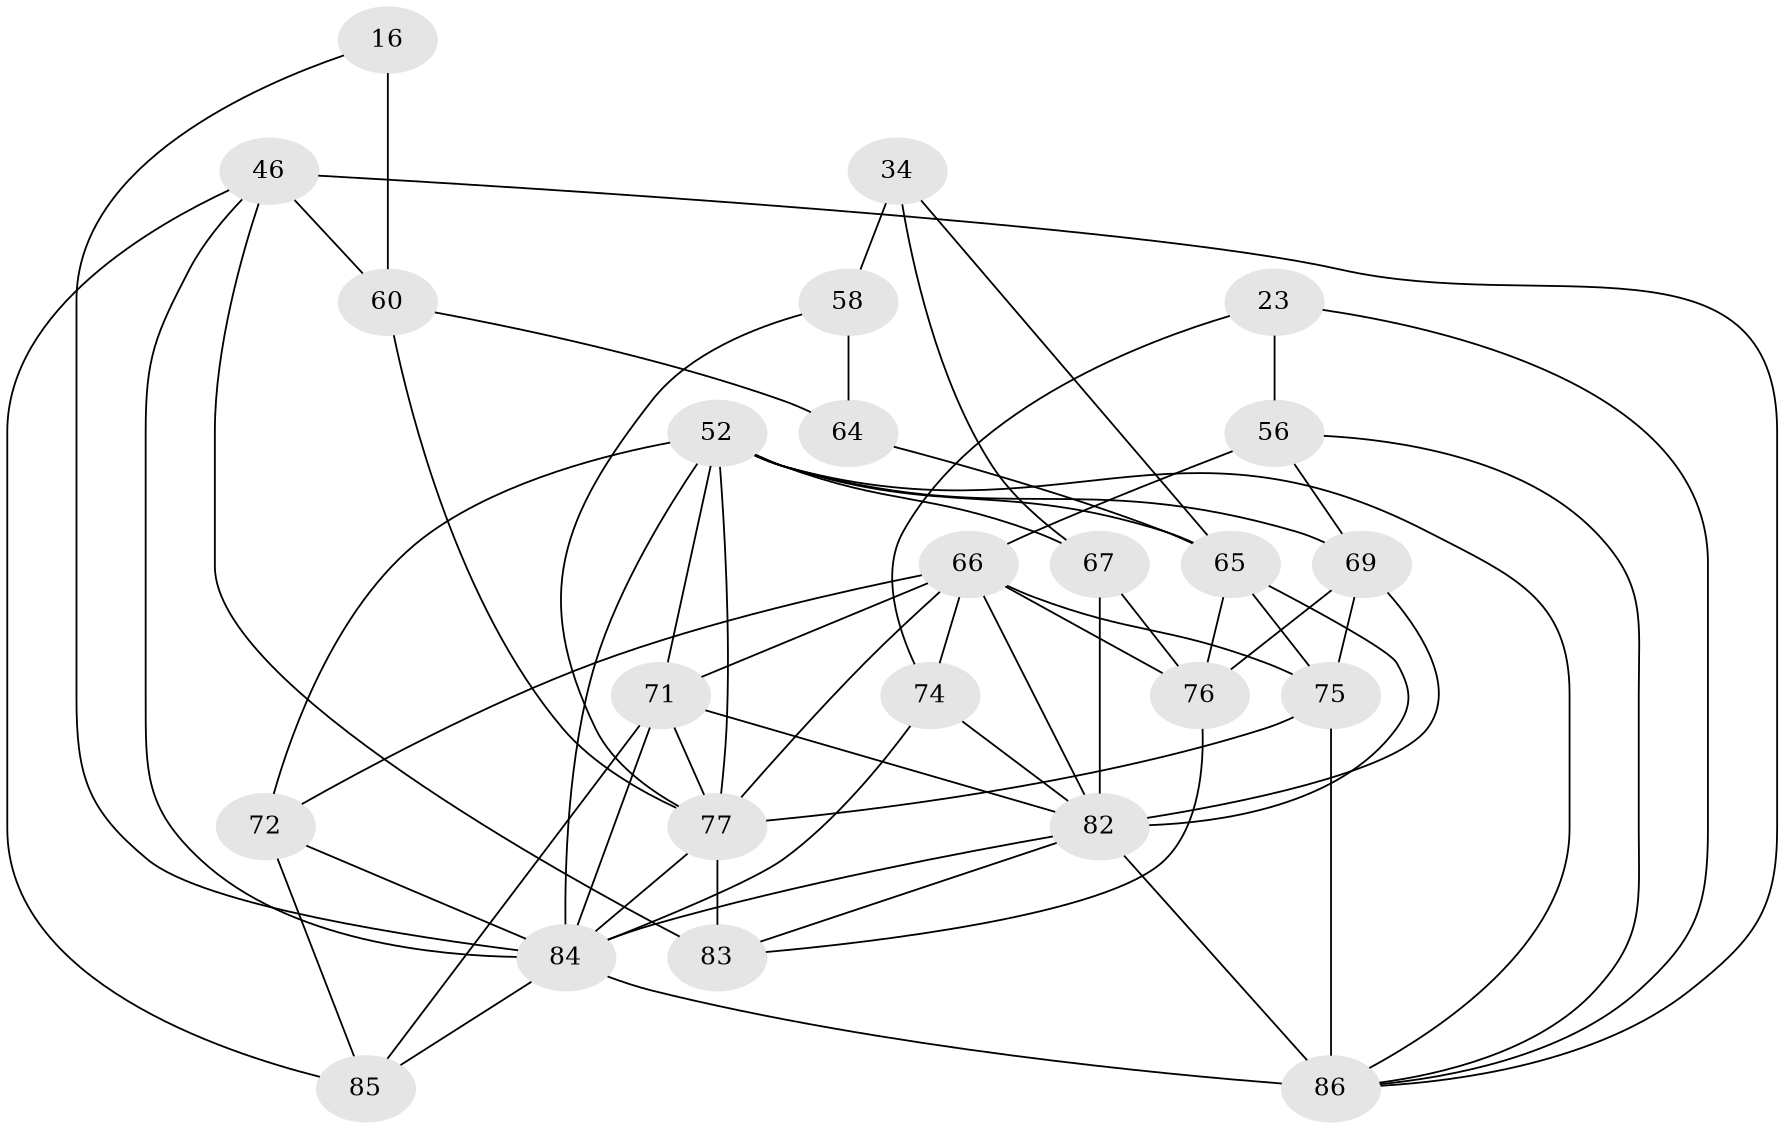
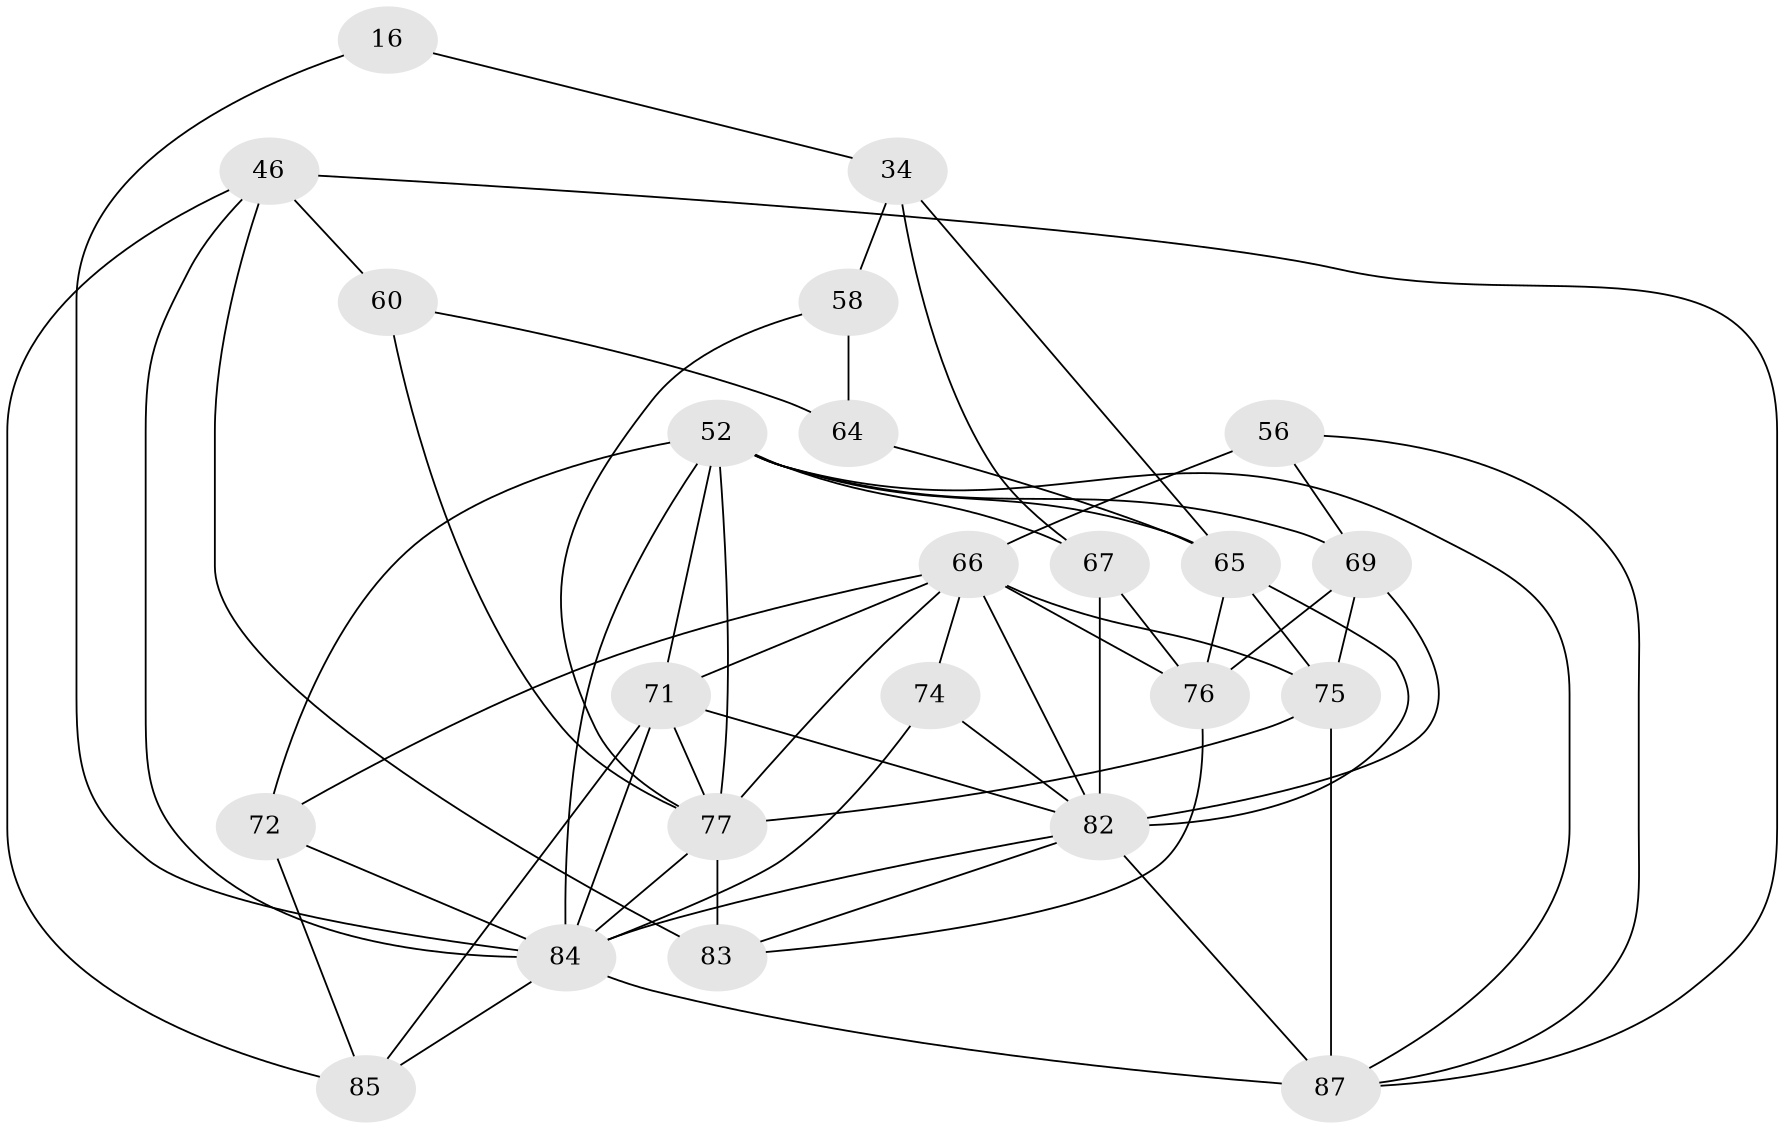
(388, 166) -> (643, 106)
(1275, 302) -> none
(1331, 1089) -> (1331, 1089)
